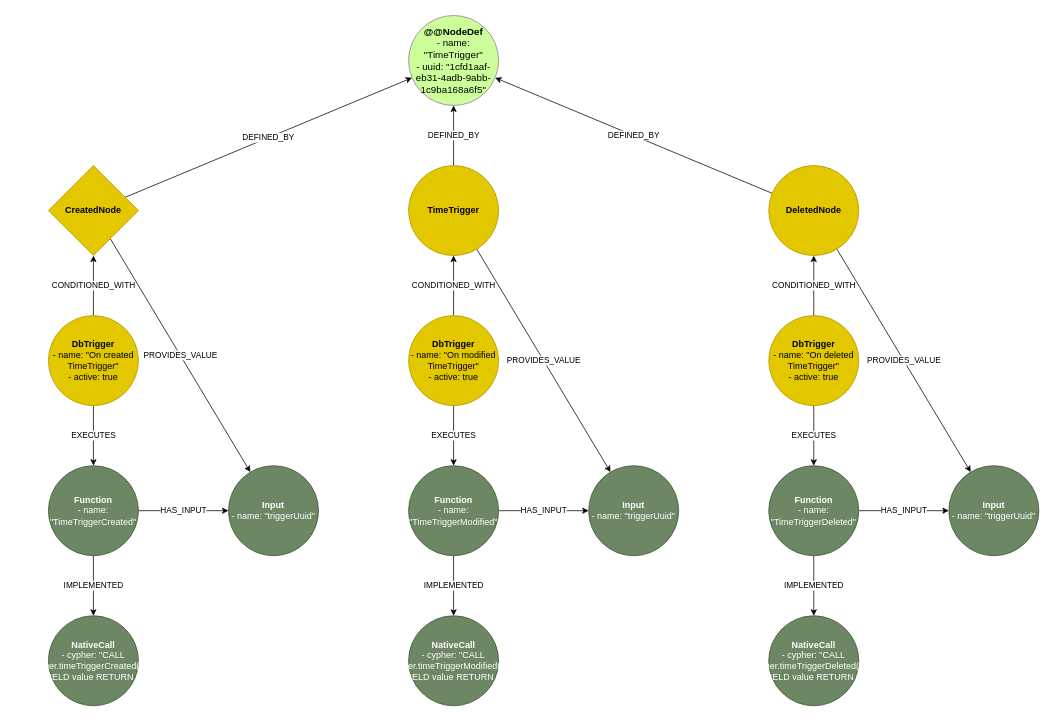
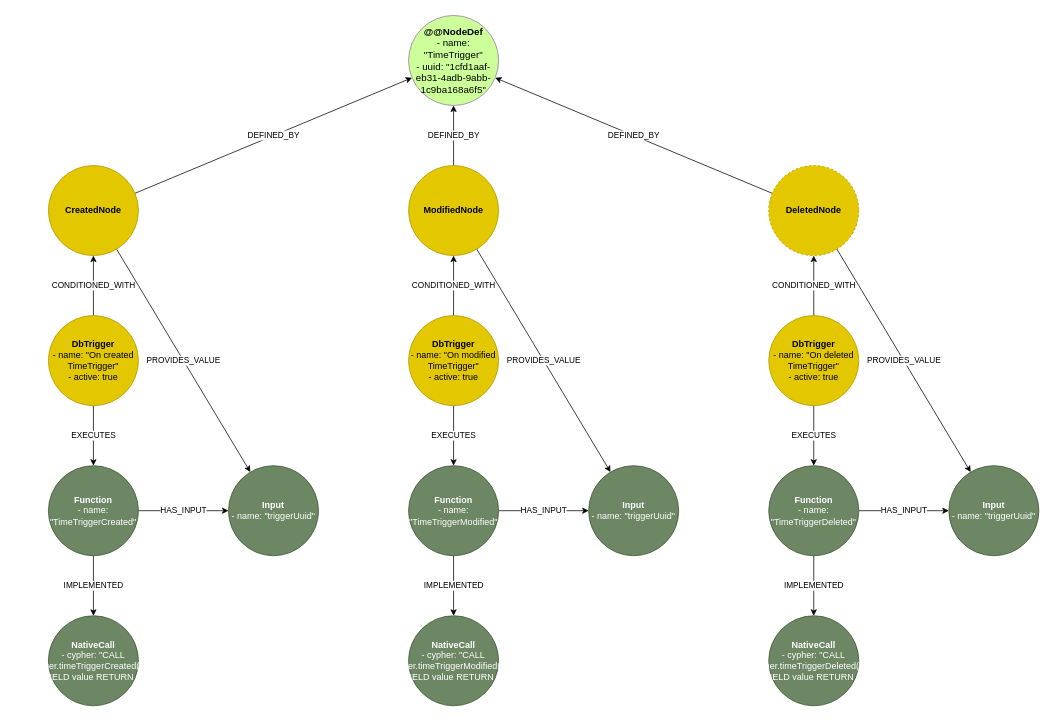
(93, 210) -> (93, 210)
(453, 210) -> (453, 210)
(813, 210) -> (813, 210)
